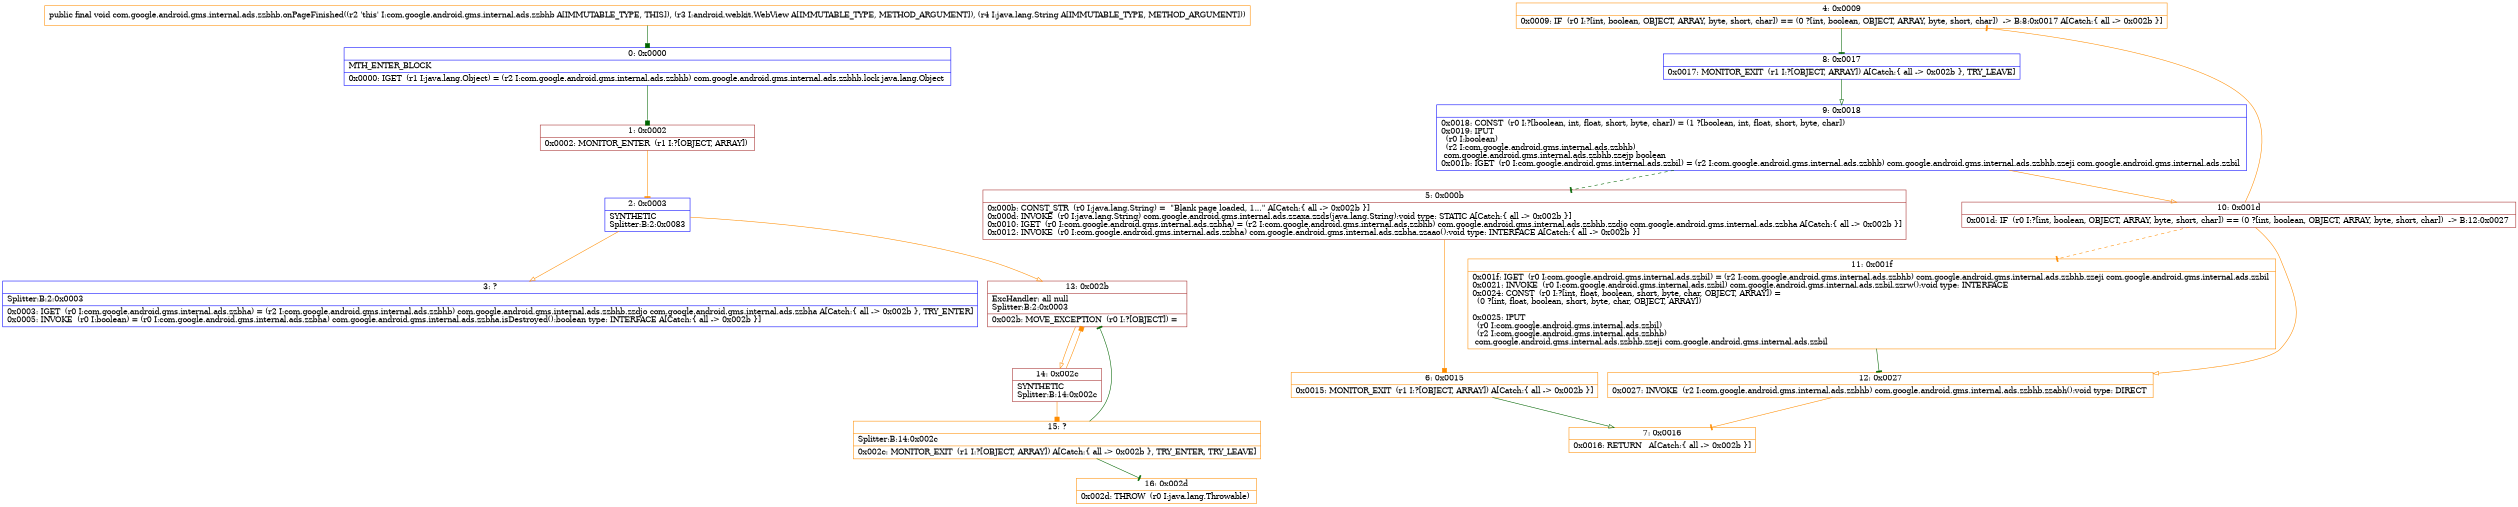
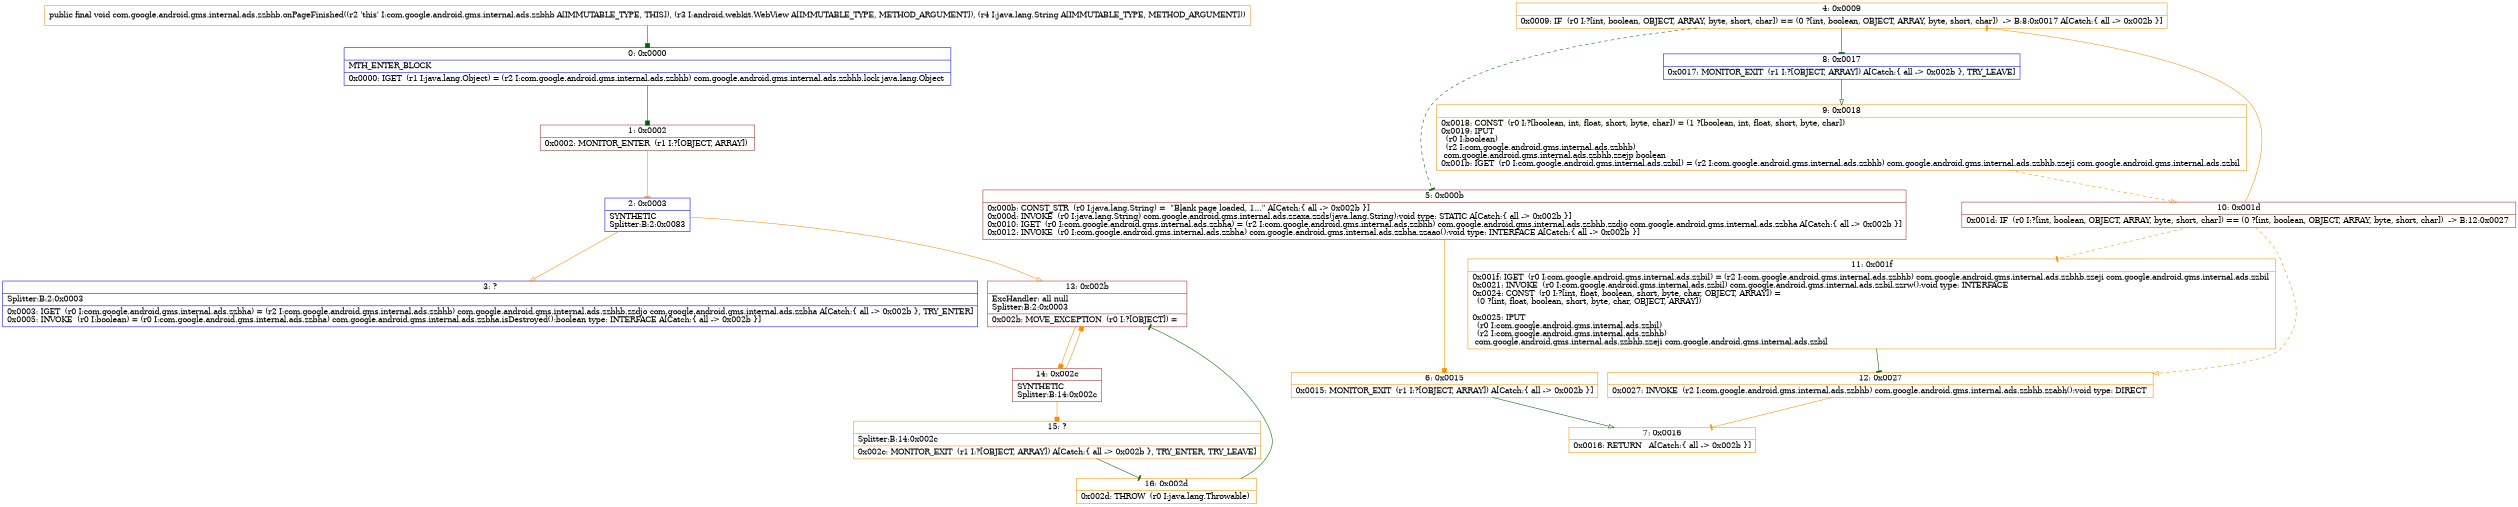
(1842, 138) -> (1842, 138)
(1623, 180) -> (1517, 61)
(2090, 186) -> (2090, 186)
(2284, 344) -> (2284, 344)
(1068, 345) -> (1068, 345)
(1111, 378) -> (1243, 390)
